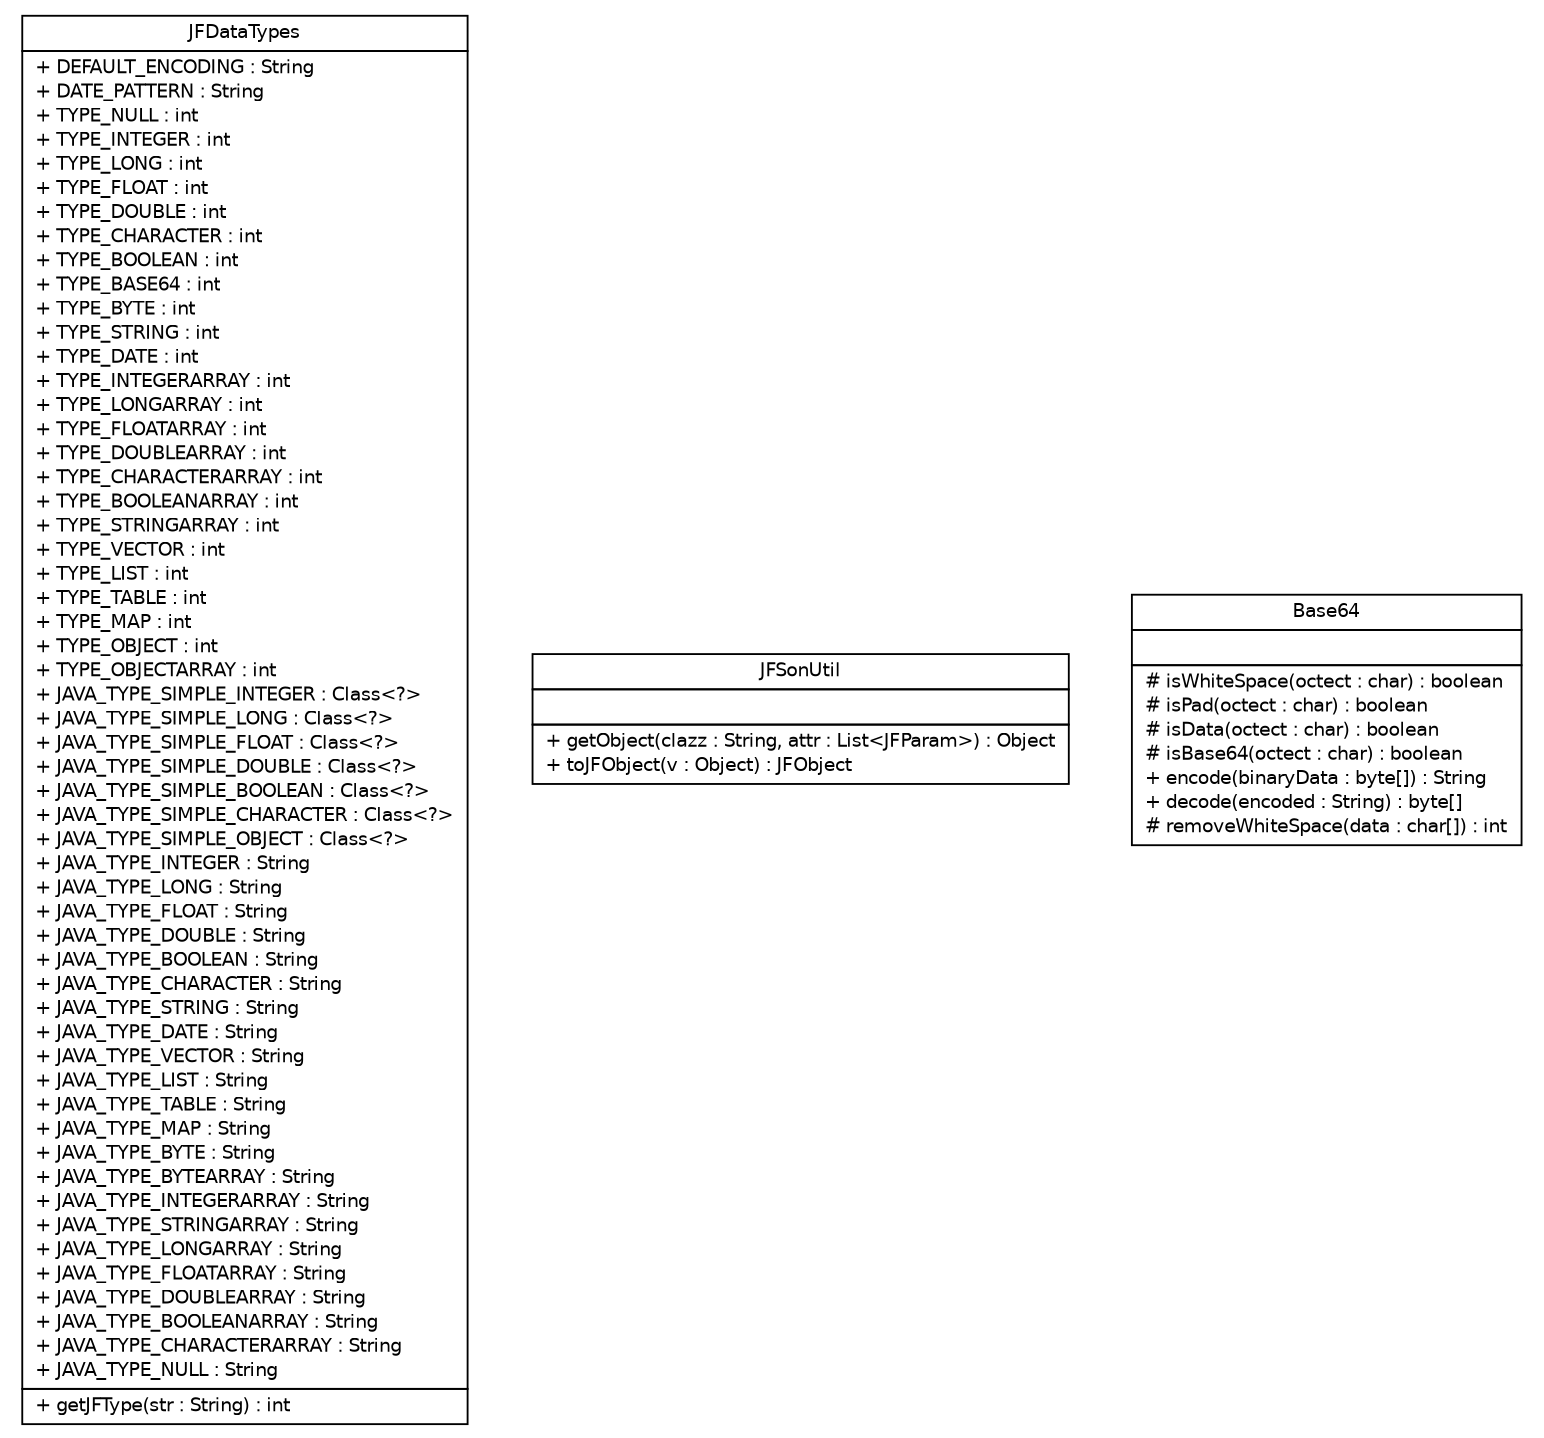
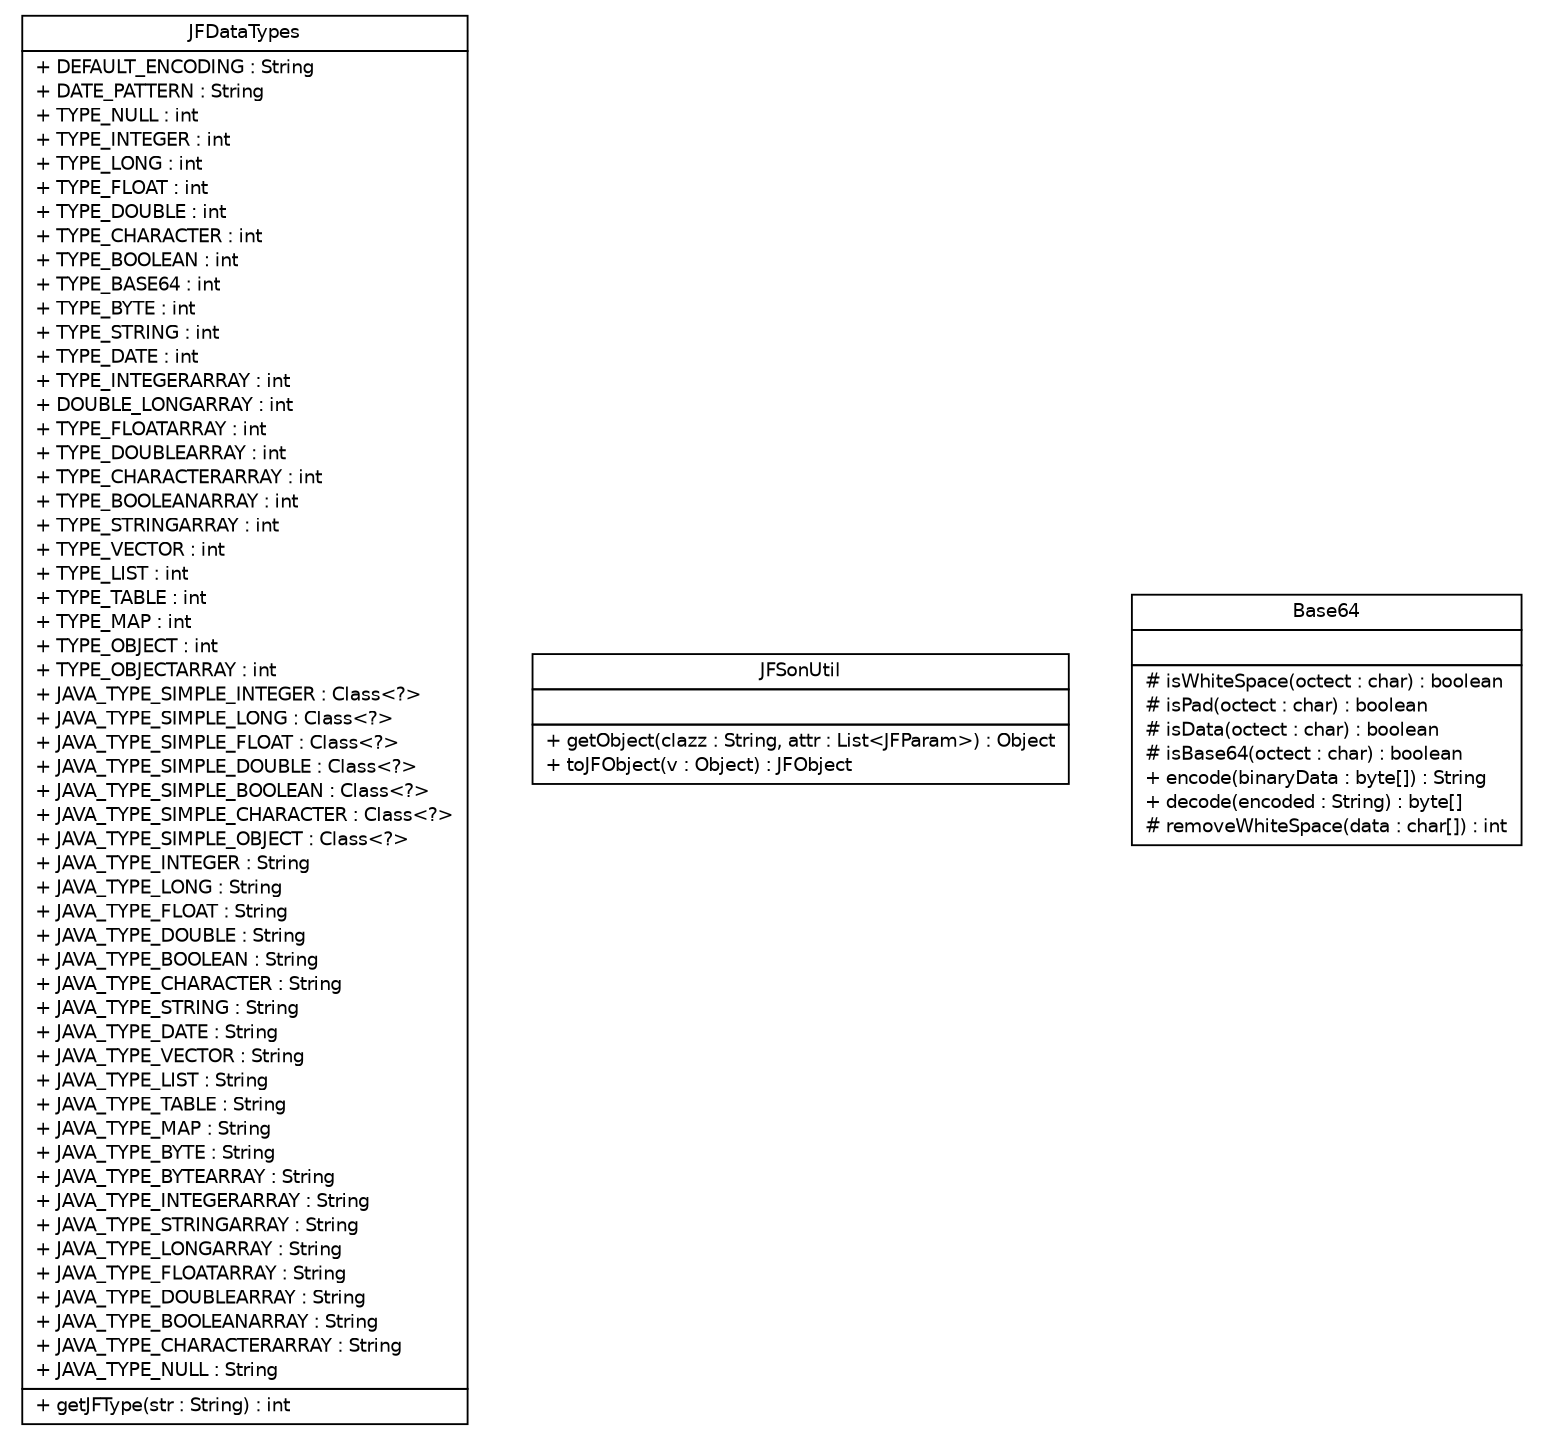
(149, 405) -> (164, 405)
